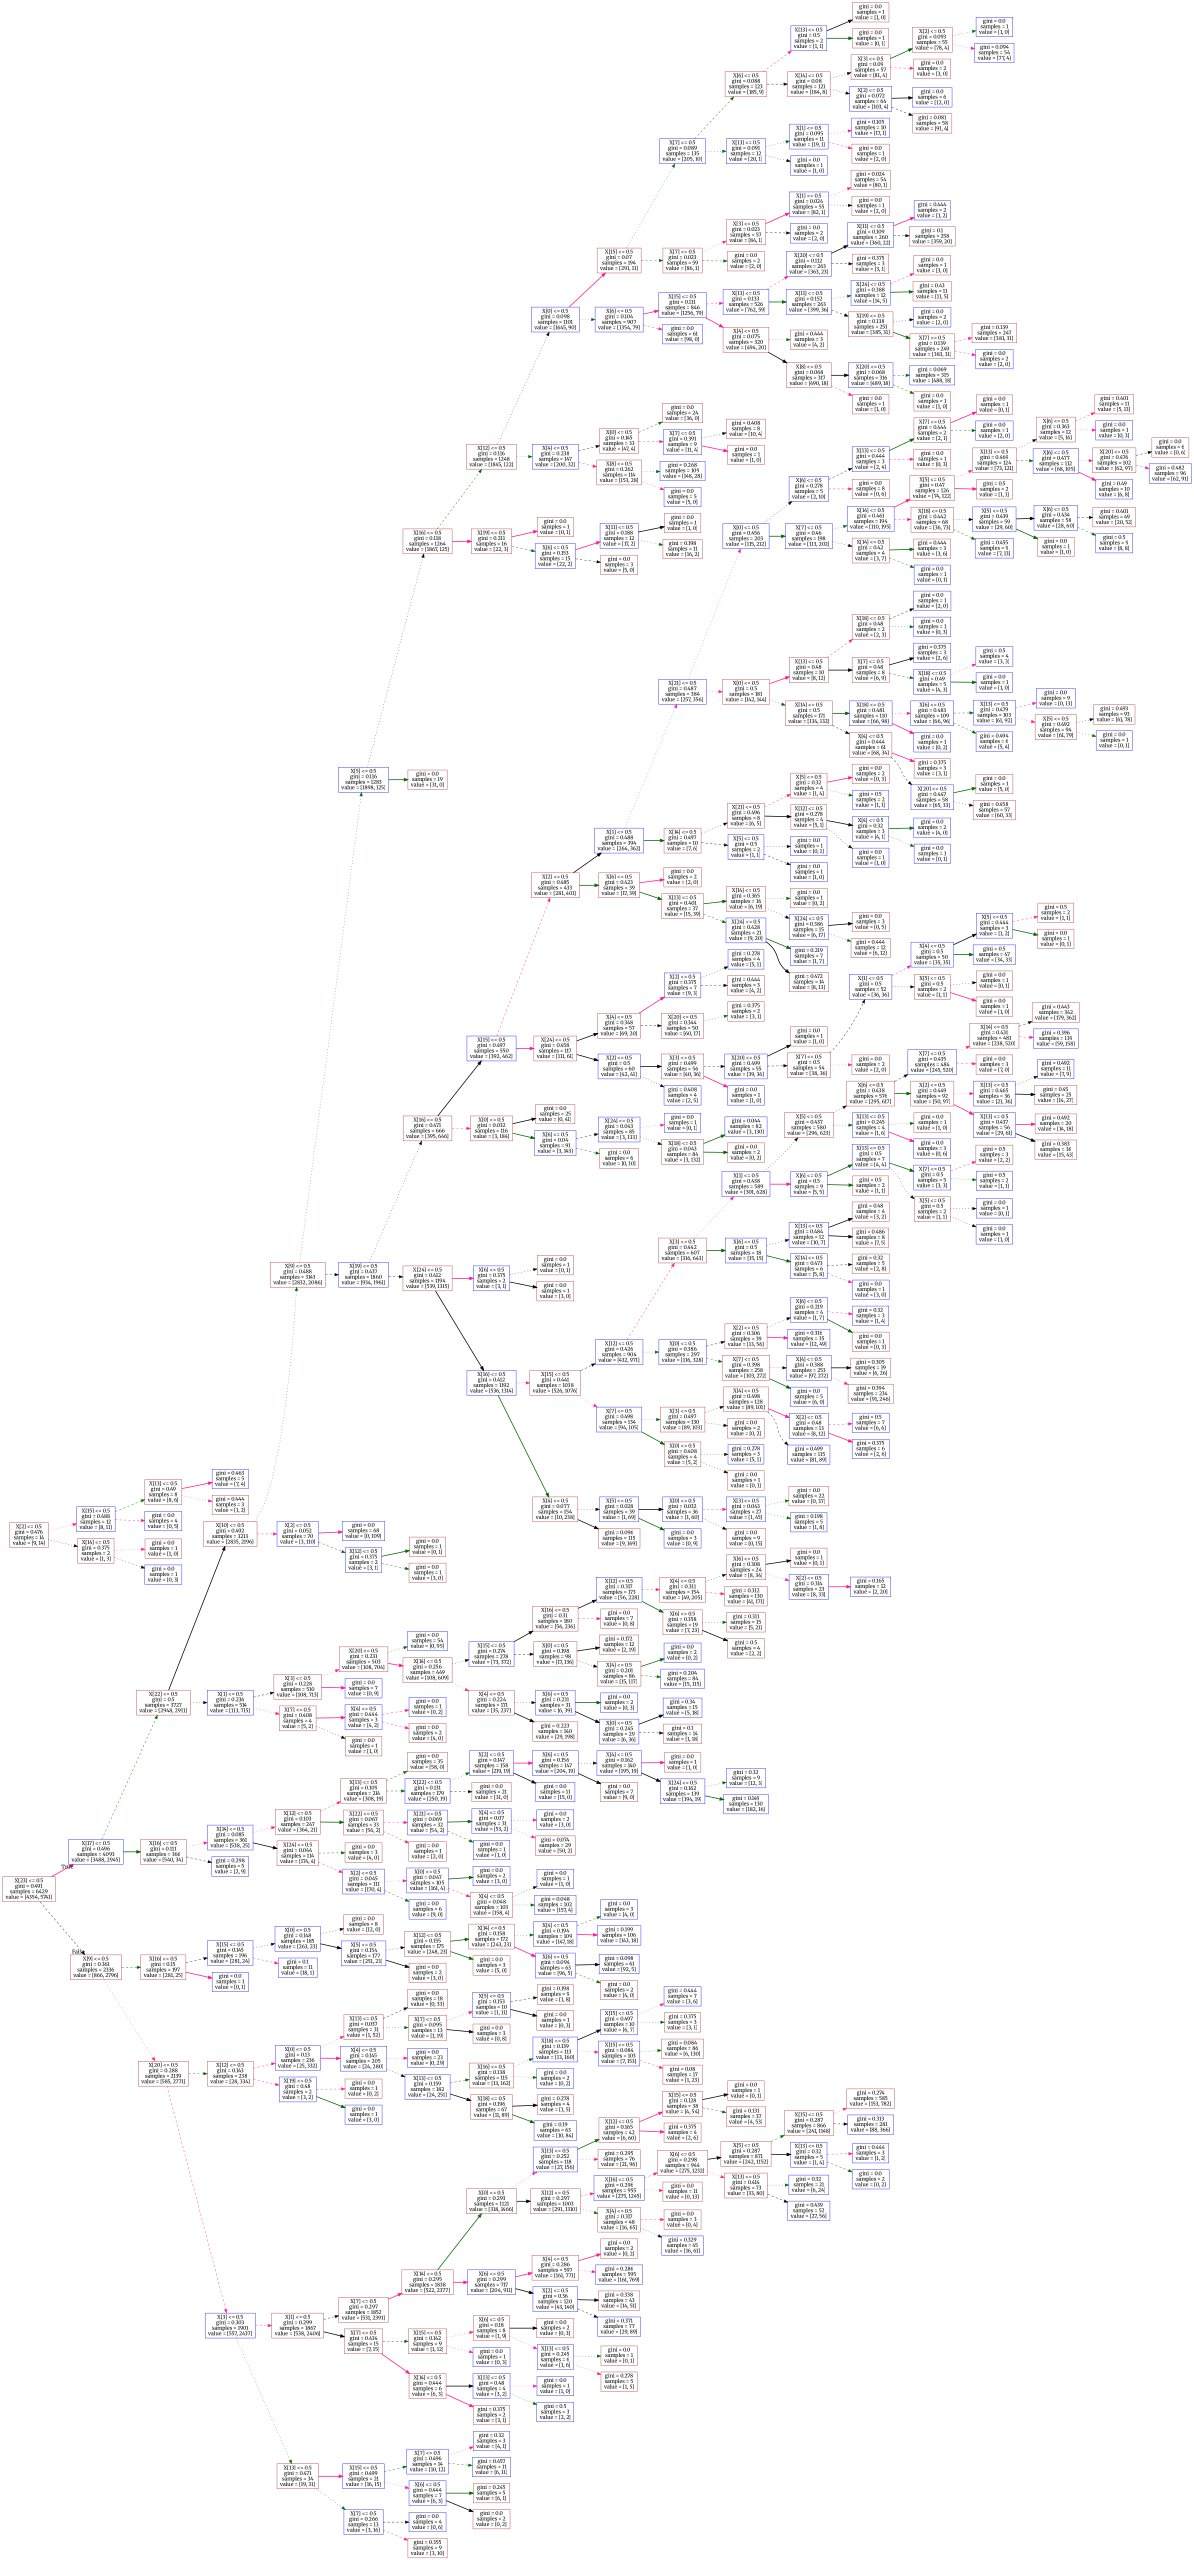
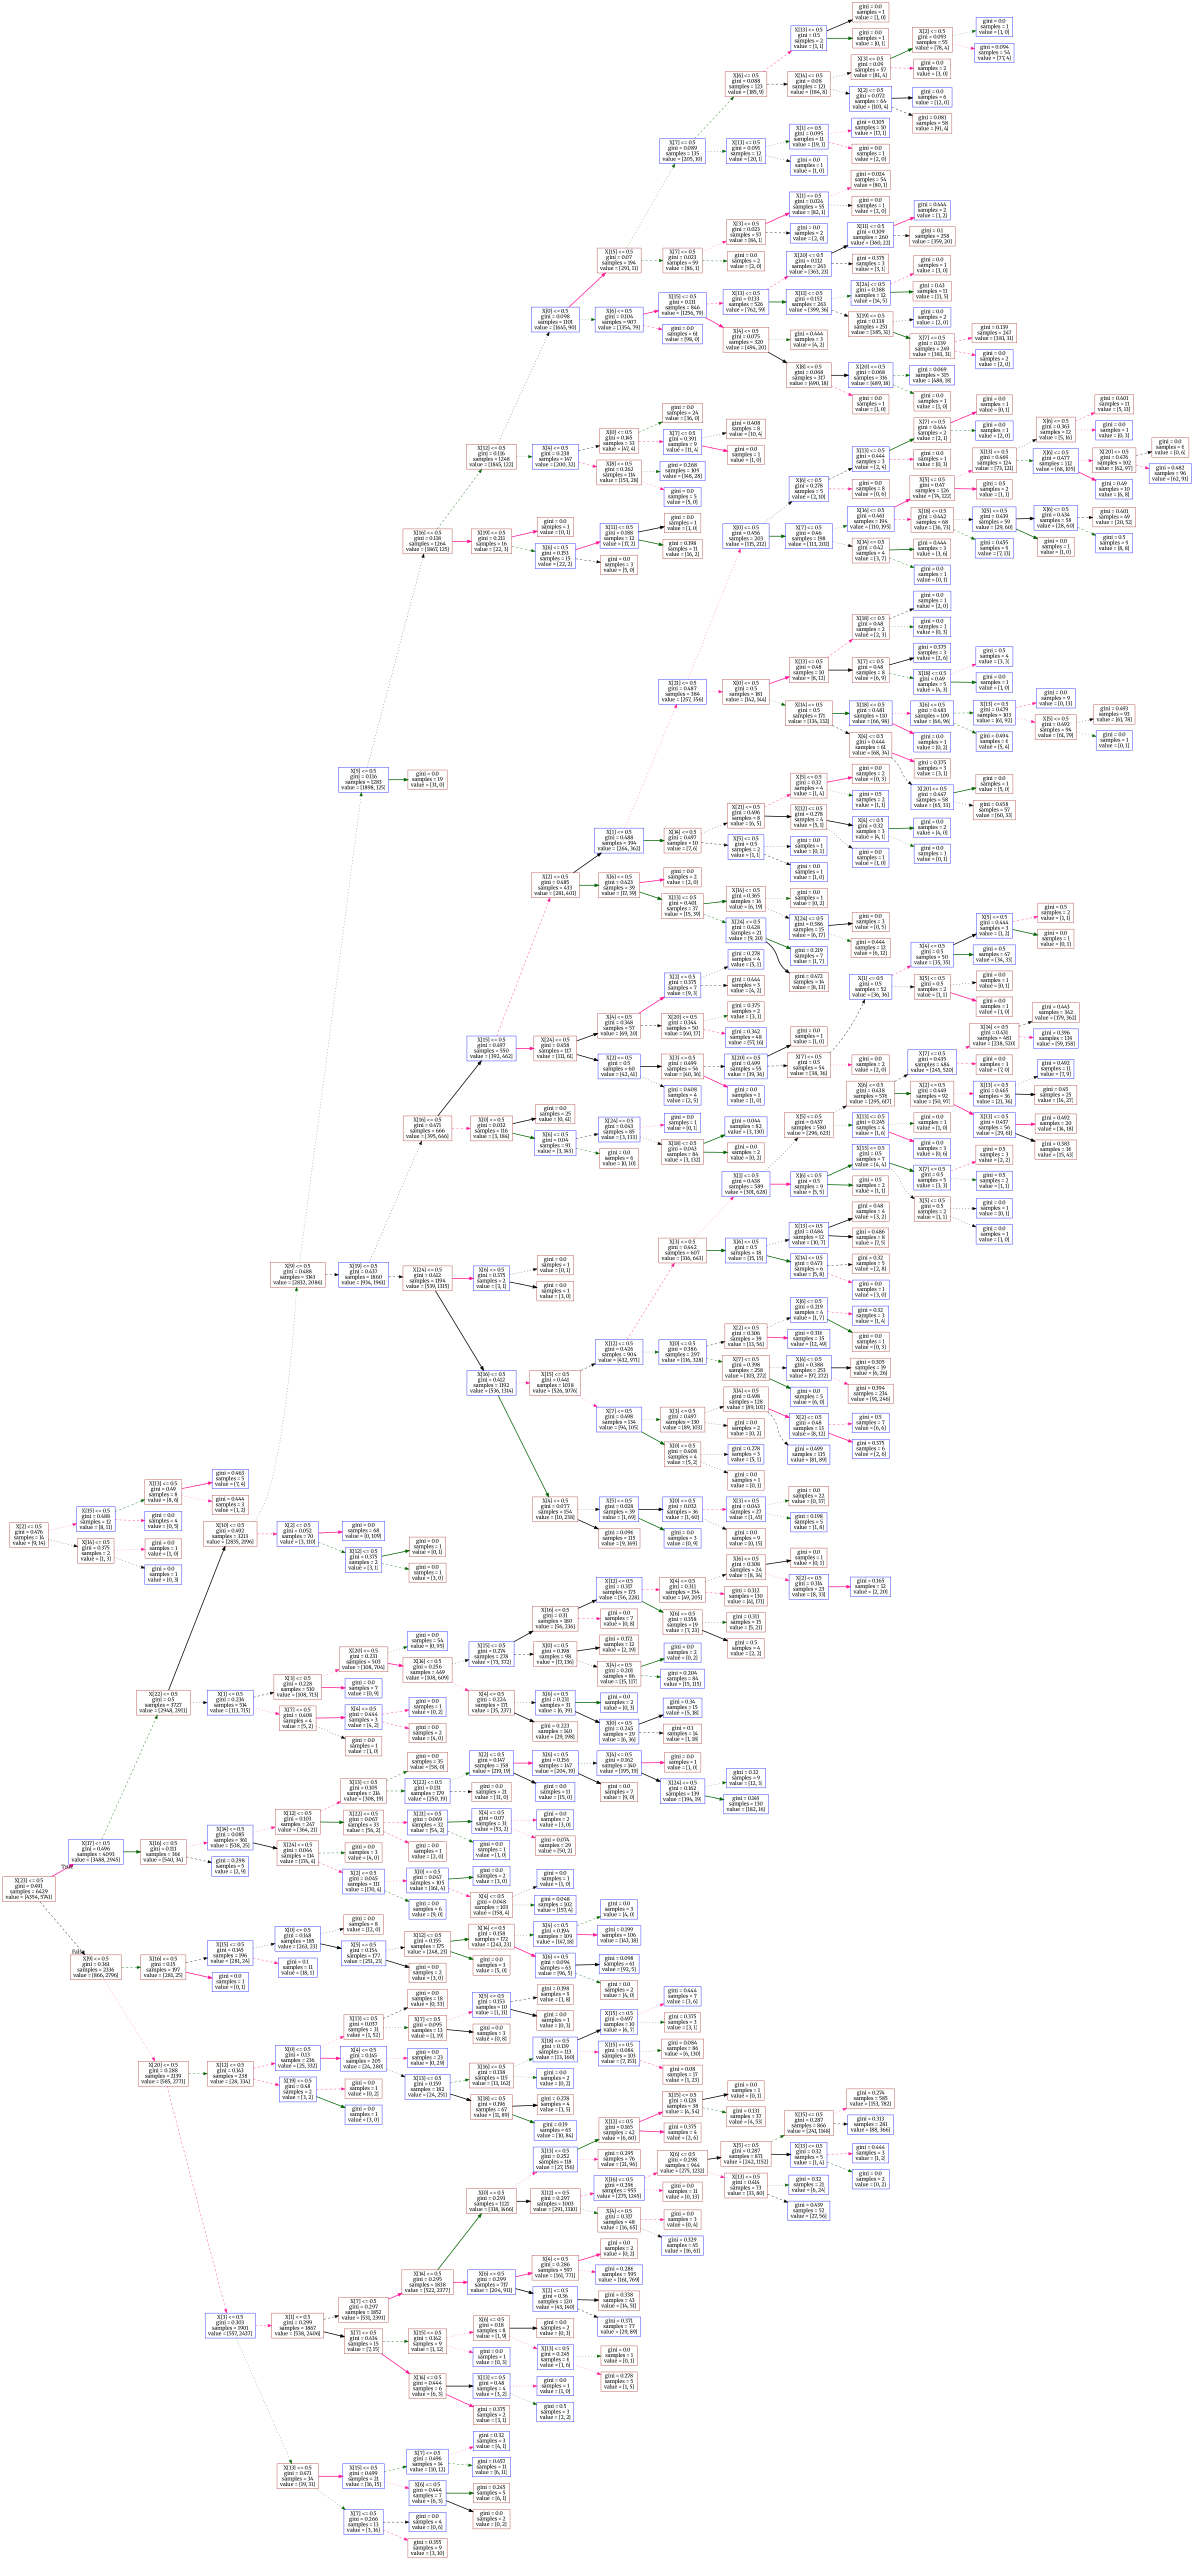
(649, 542) -> (649, 542)
none -> (746, 1037)
